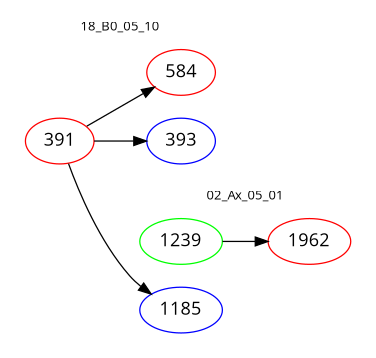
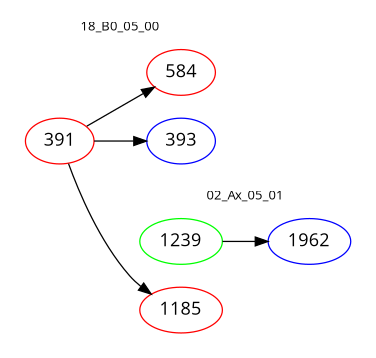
(120, 27) -> (120, 27)
(309, 241) -> (309, 241)
(181, 310) -> (181, 310)
